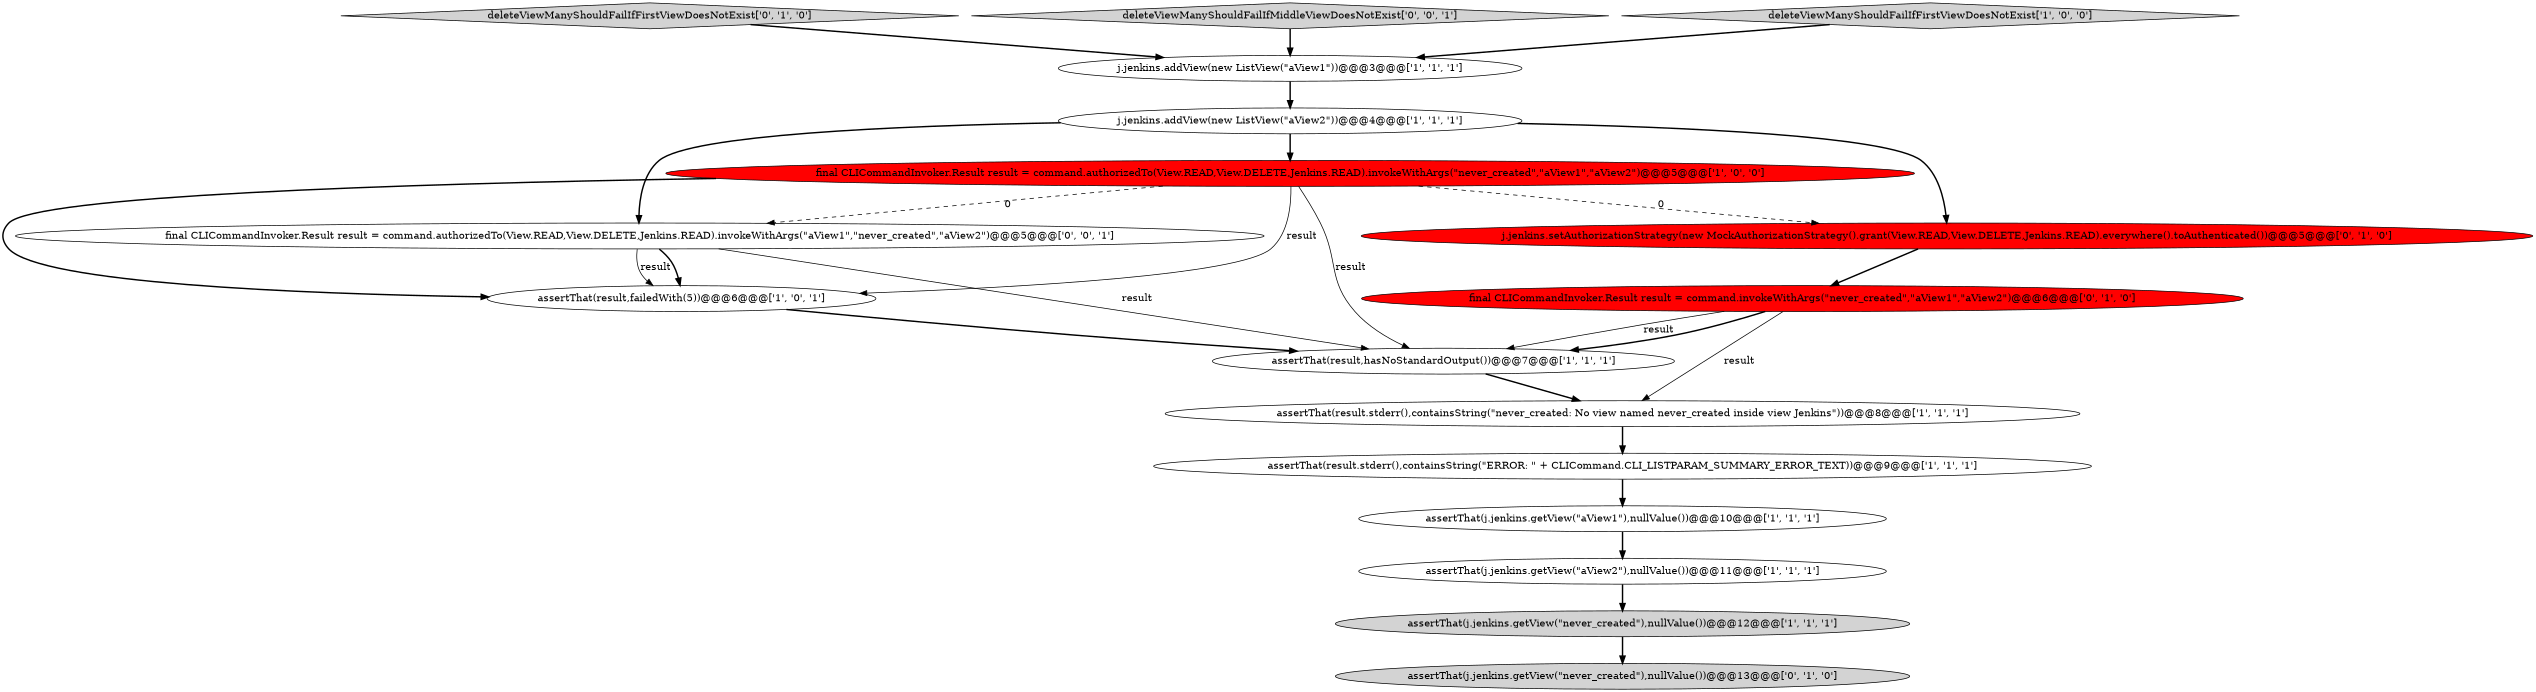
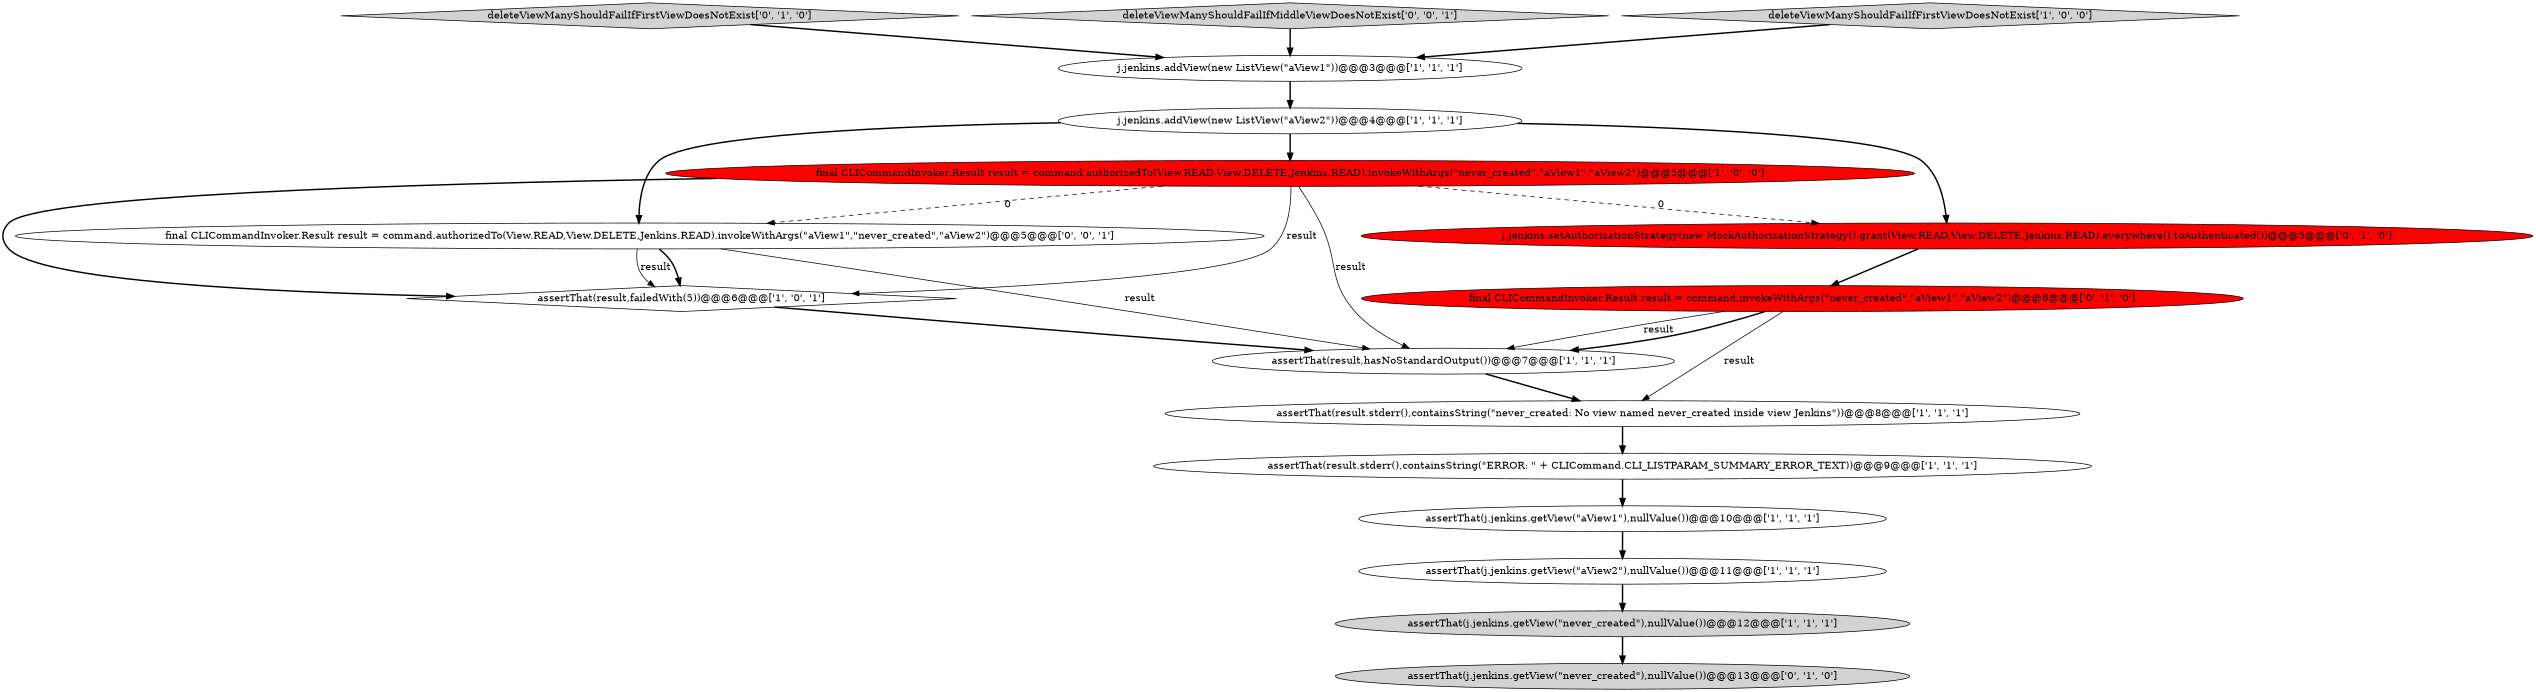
(682, 299) -> (682, 299)
